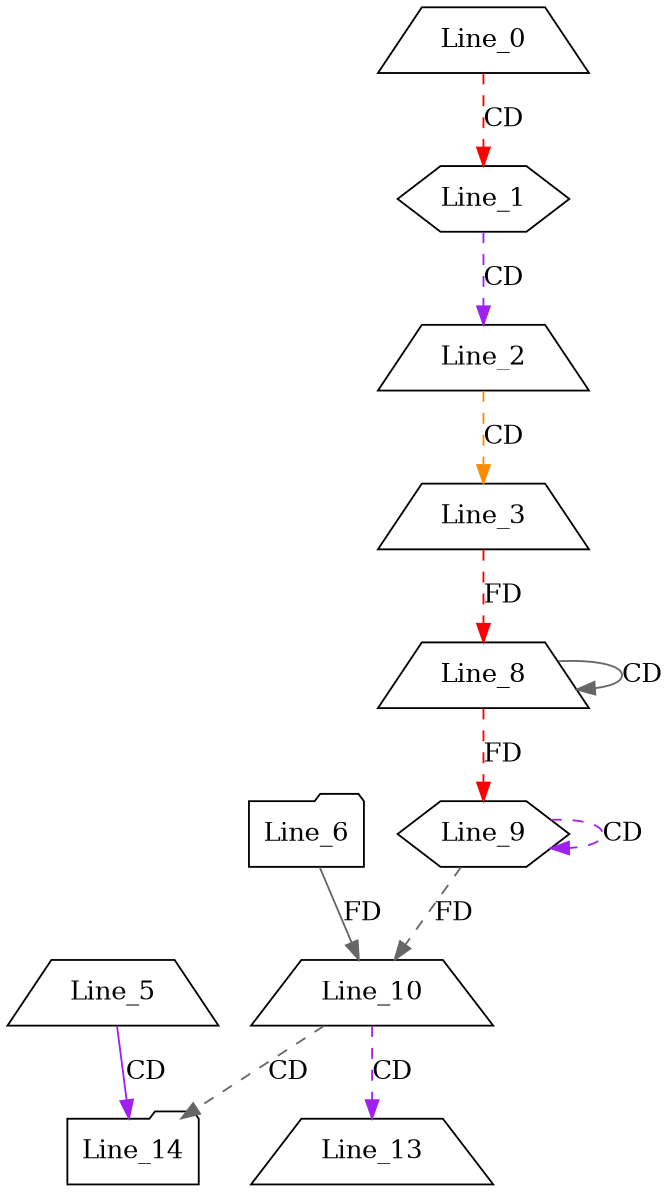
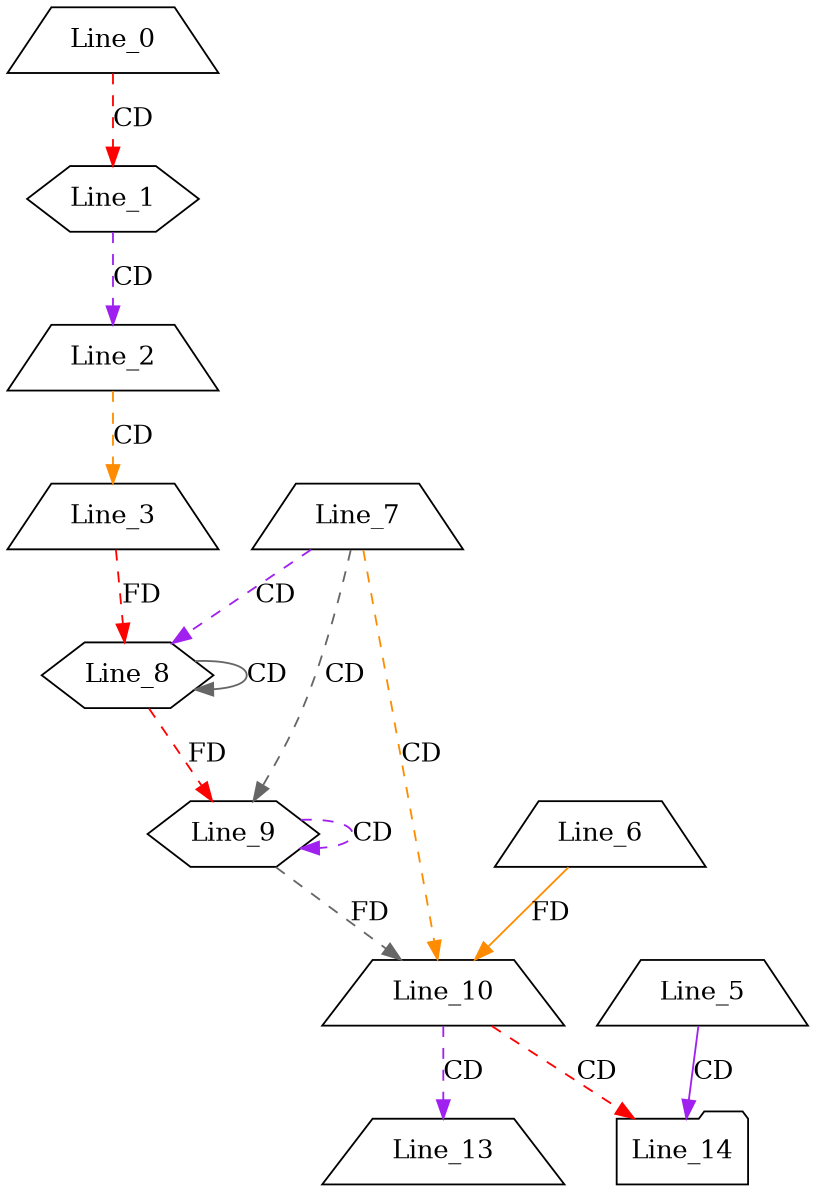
none -> (358, 516)
(483, 675) -> (128, 675)
(306, 834) -> (600, 834)
(336, 905) -> (529, 907)
(260, 1067) -> (555, 1067)
